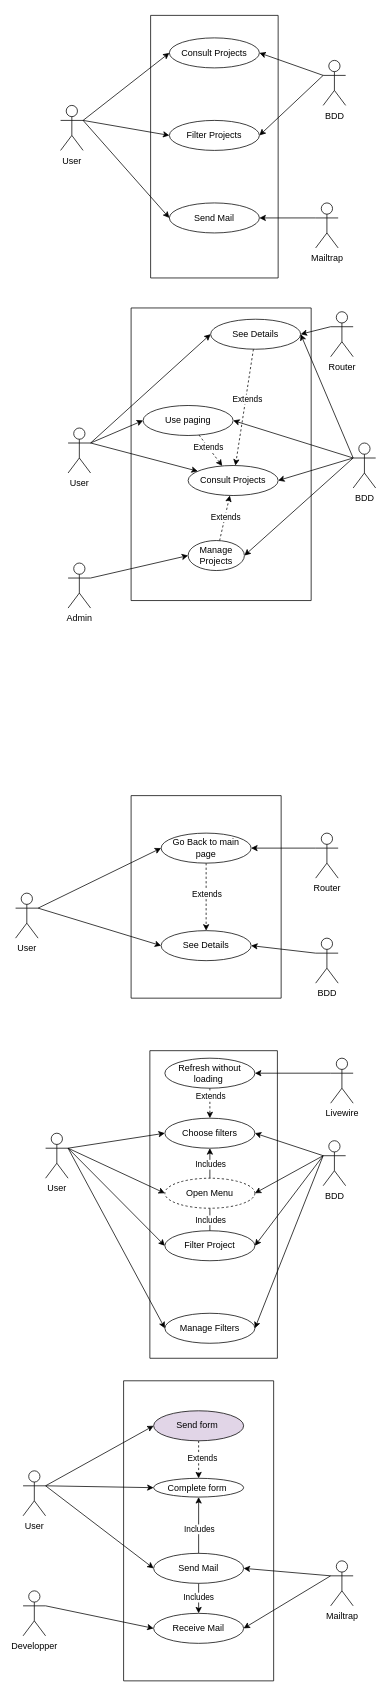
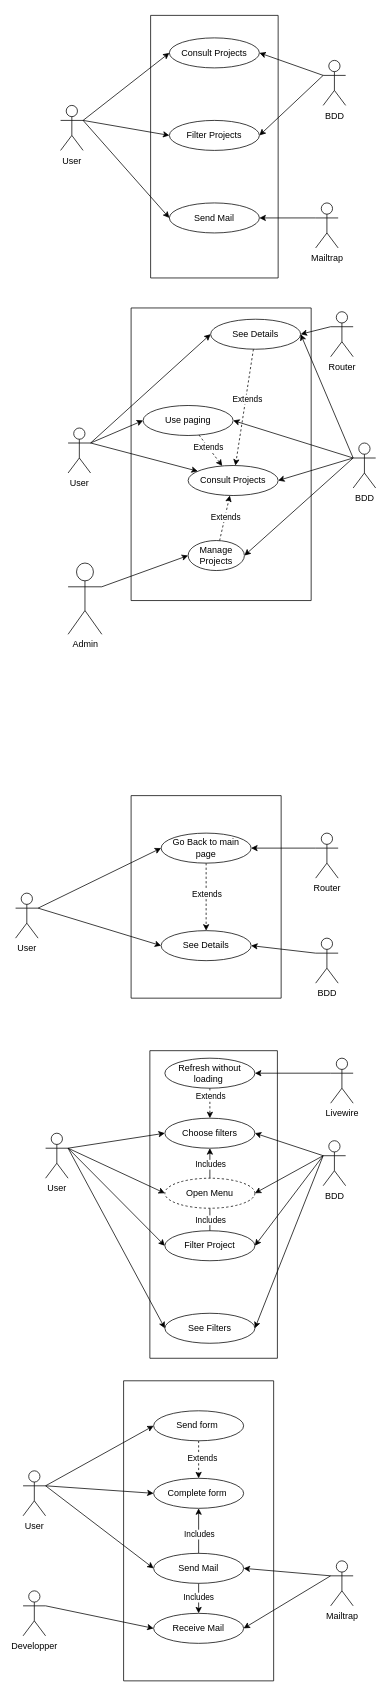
(79, 585) -> (85, 599)
(210, 1328) -> (210, 1328)
(198, 1425) -> (198, 1425)
(198, 1487) -> (198, 1493)
